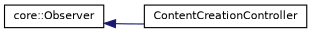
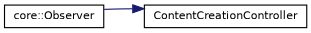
(130, 24) -> (118, 9)
